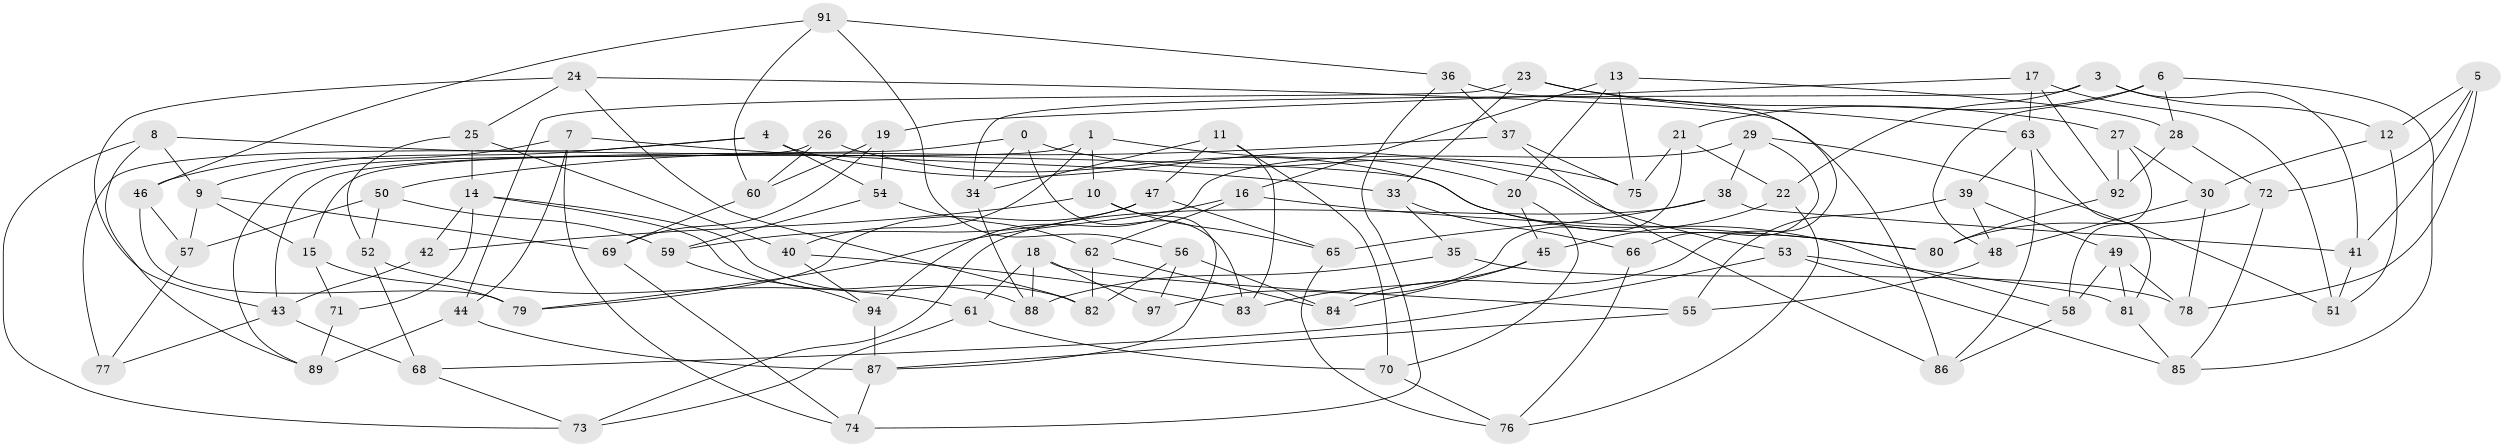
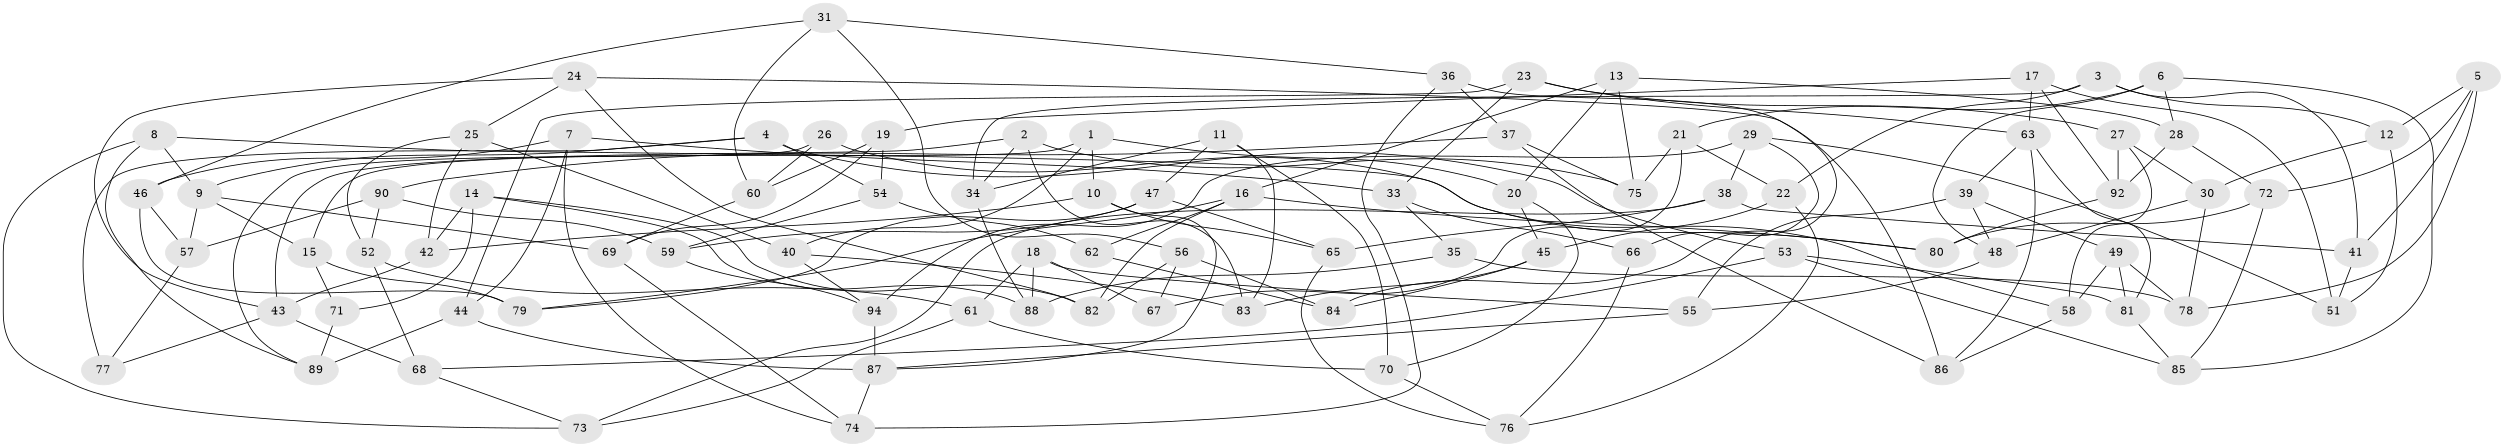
(825, 18) -> (825, 18)
(1025, 135) -> (1025, 135)
(472, 166) -> (438, 191)
(382, 194) -> (382, 194)
(1092, 282) -> (1153, 238)
(1154, 311) -> (1154, 311)
